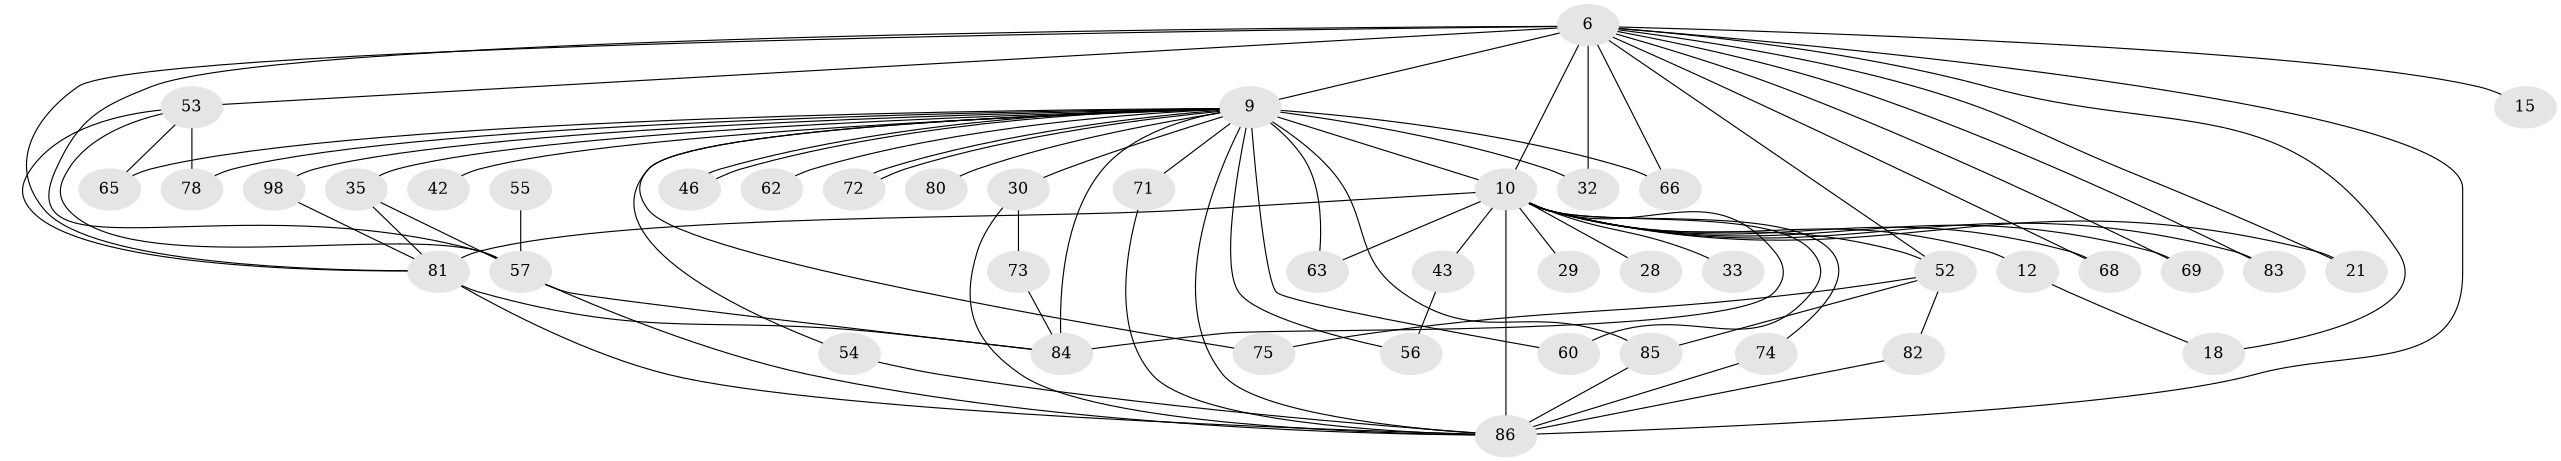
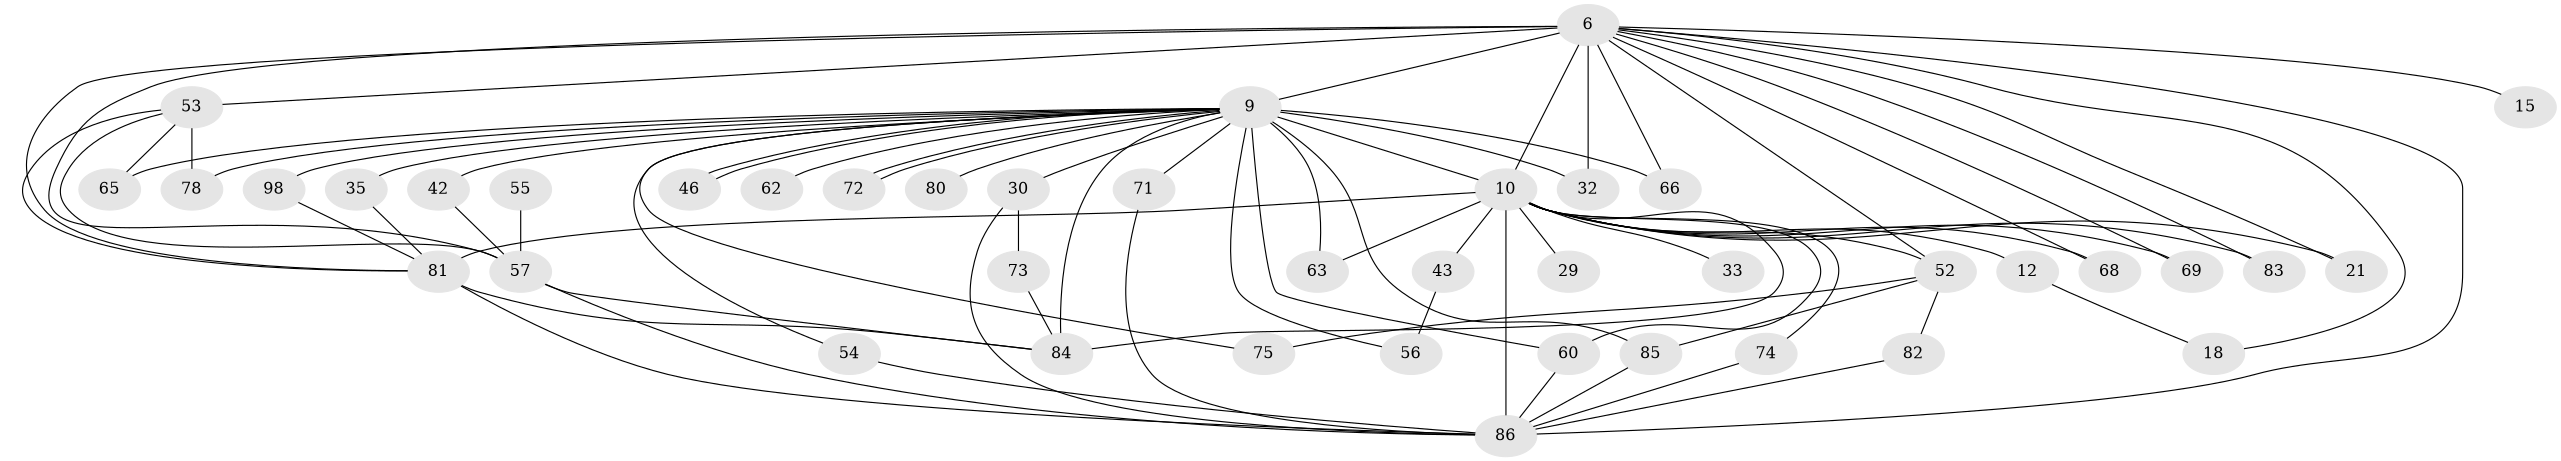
(438, 231) -> (479, 230)
(1651, 272) -> none
(1224, 375) -> (1537, 395)
